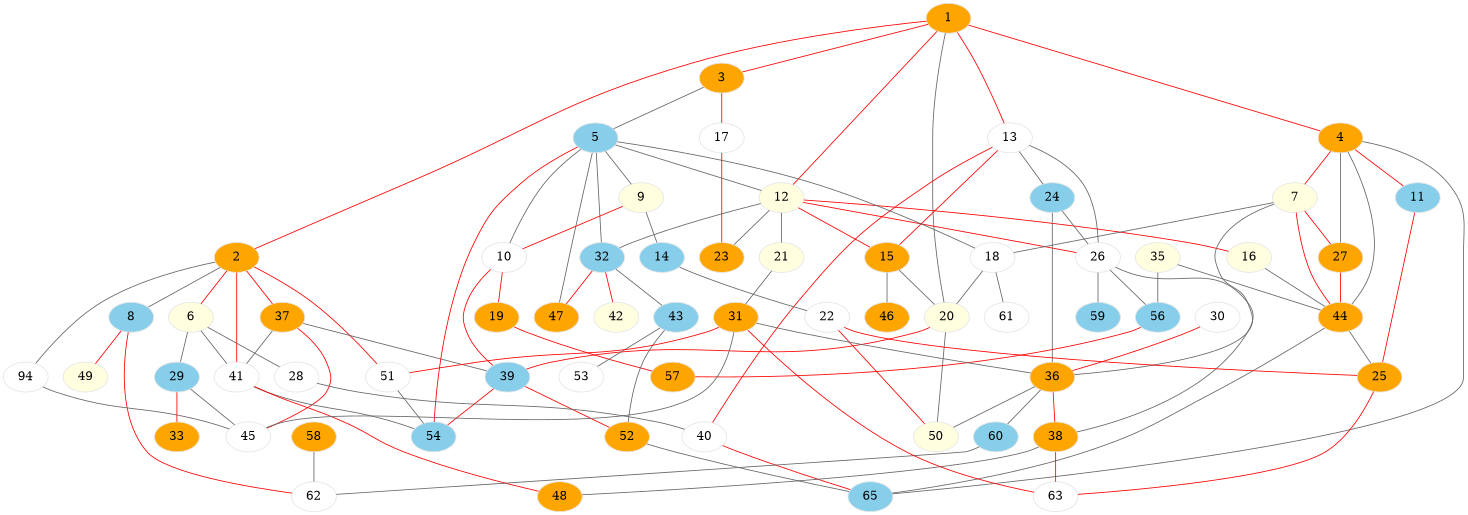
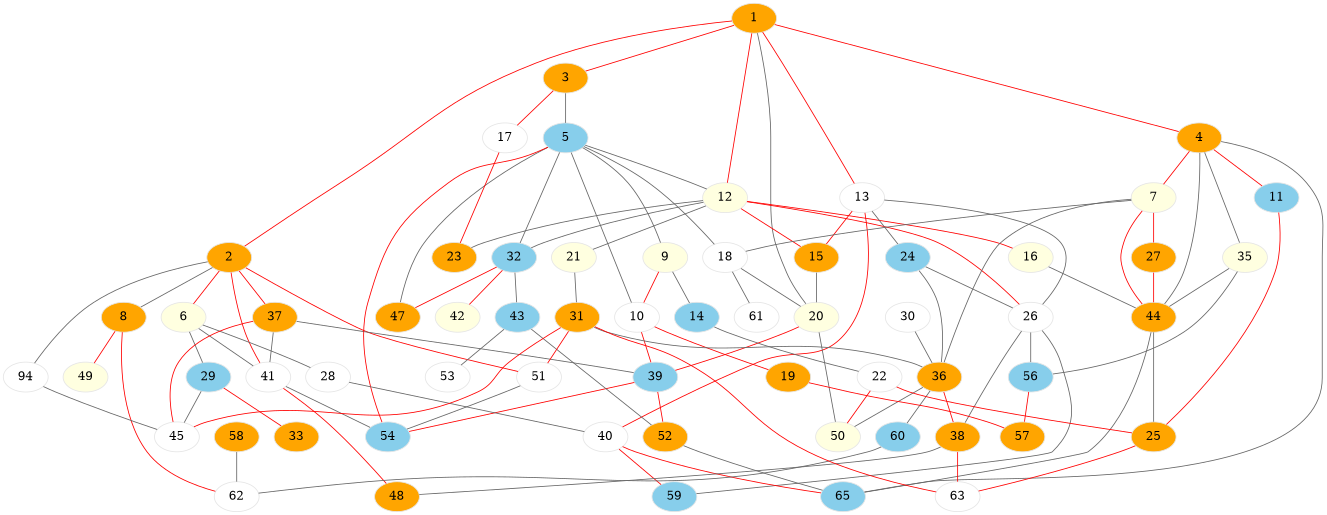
(1341, 198) -> (1222, 198)
(131, 317) -> (124, 317)
(887, 317) -> none
(1137, 351) -> (924, 347)
(520, 419) -> (389, 414)
none -> (640, 467)
